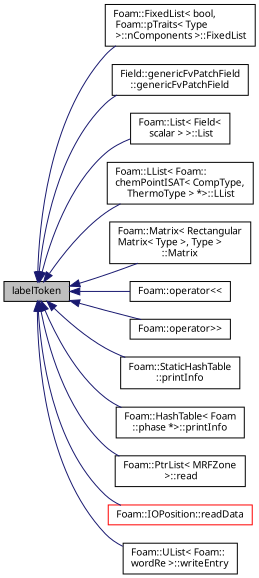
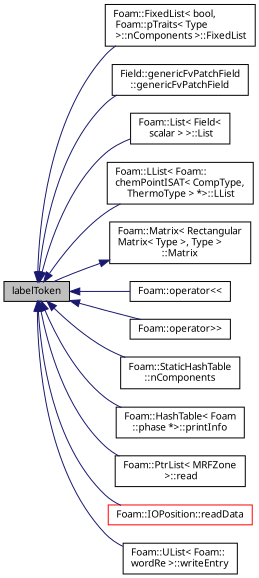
(109, 274) -> (76, 272)
(180, 373) -> (180, 373)
